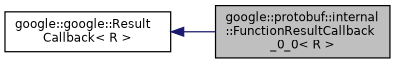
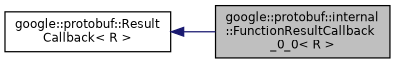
(88, 32) -> (88, 32)
